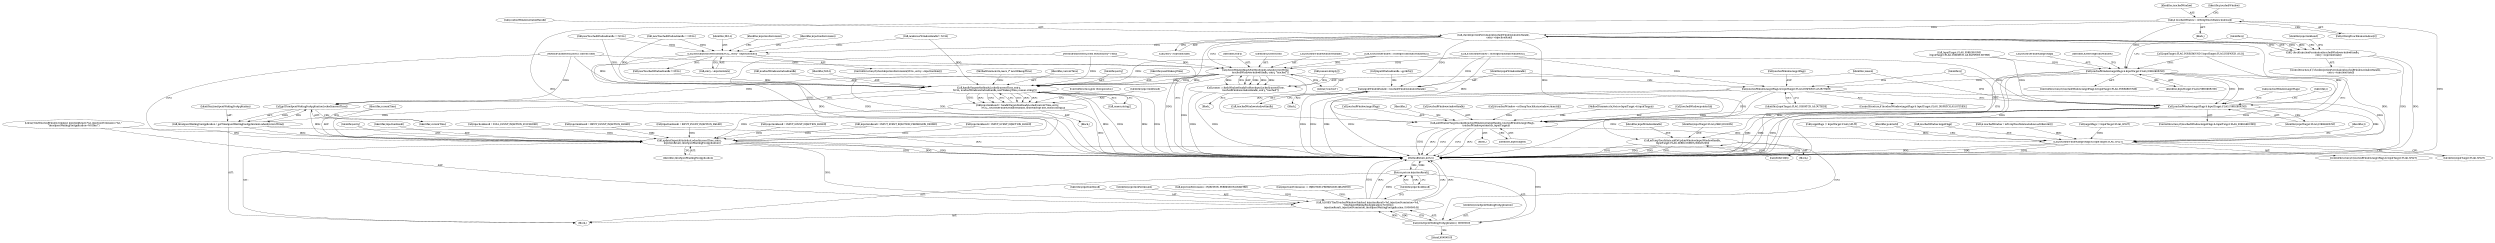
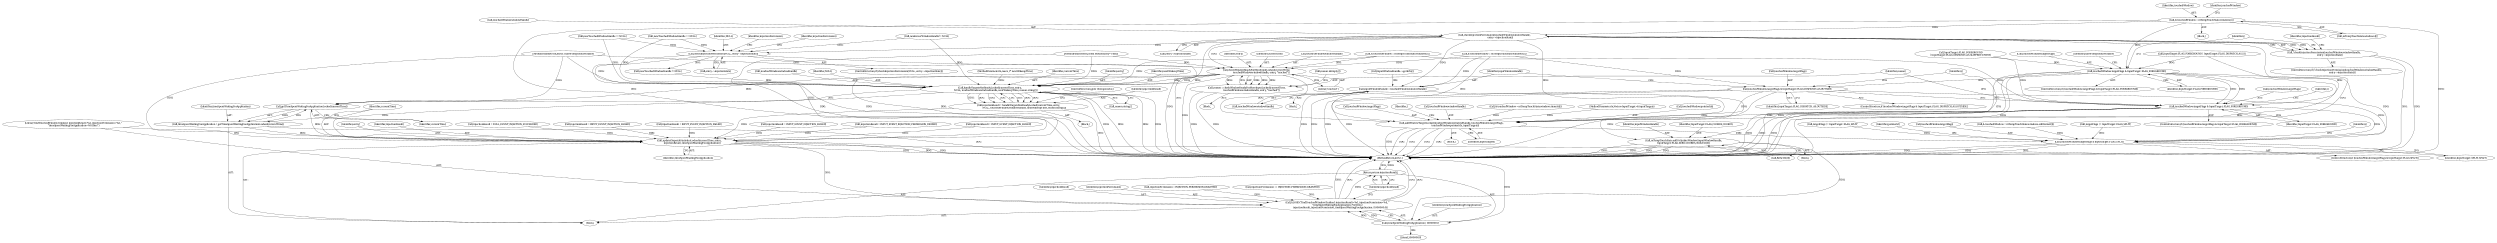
(571, 54) -> (563, 54)
(1707, 124) -> (1706, 124)
(2464, 158) -> (2466, 158)
